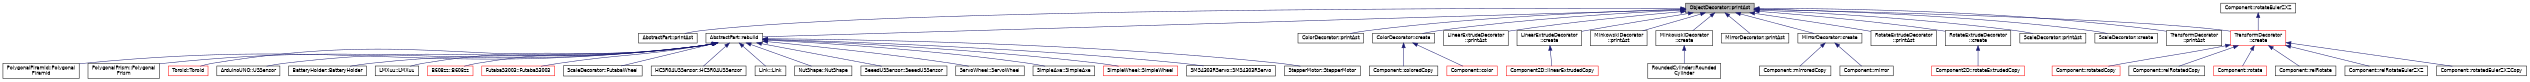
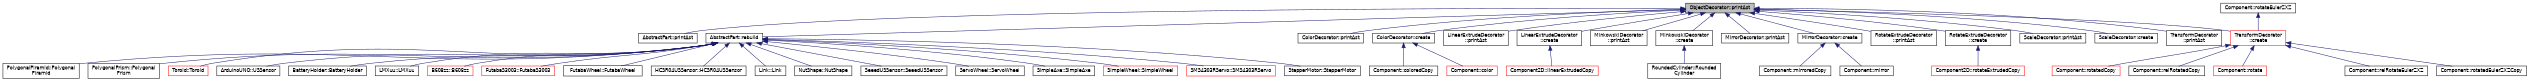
(603, 71) -> (603, 71)
(1231, 71) -> (1231, 71)
(2306, 71) -> none
